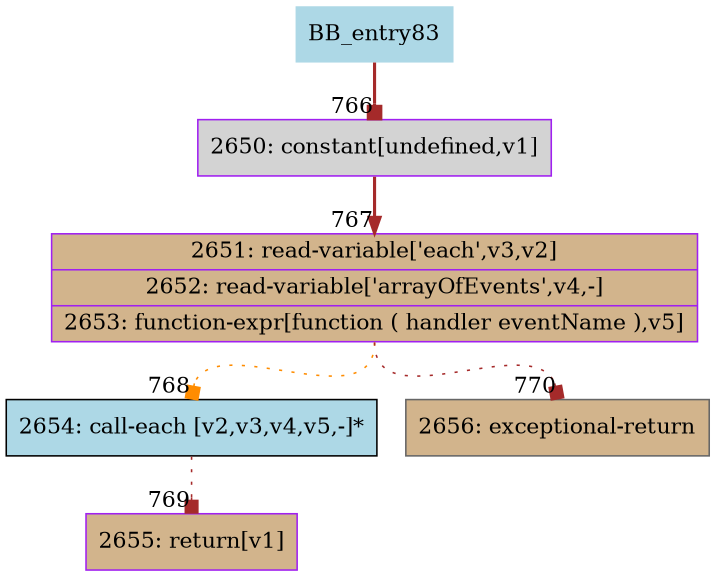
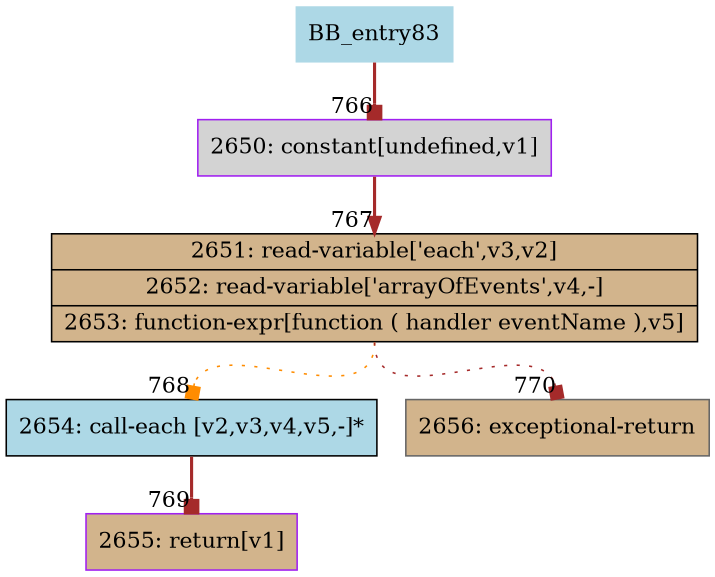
(375, 288) -> (375, 288)
(192, 477) -> (192, 477)
